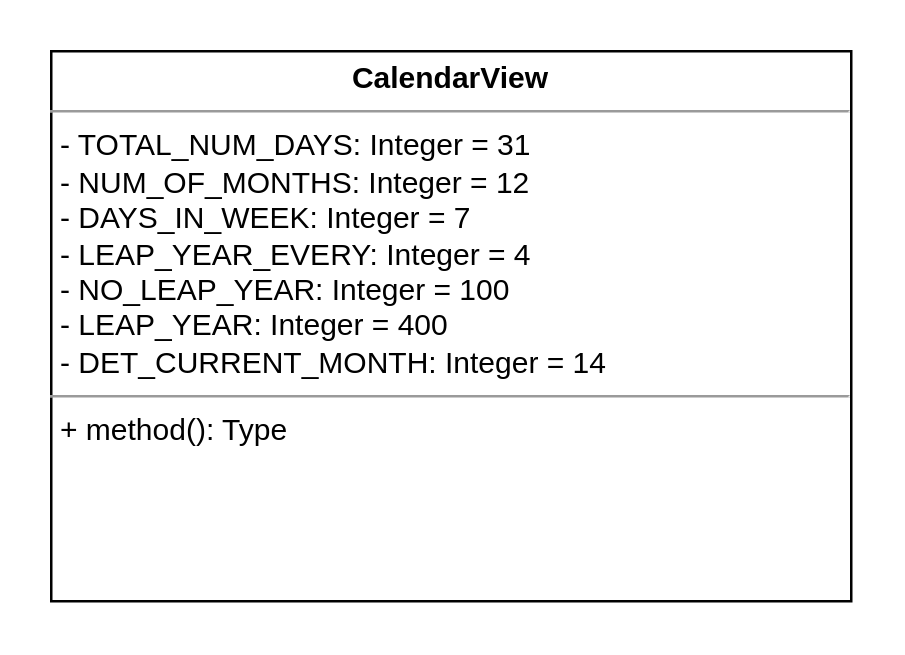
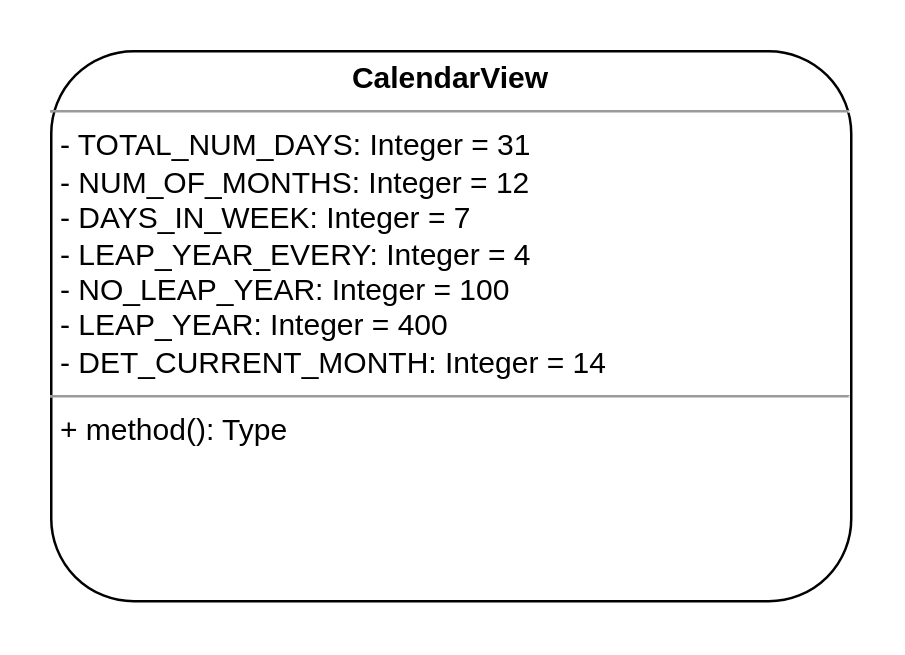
(451, 326) -> (451, 326)
